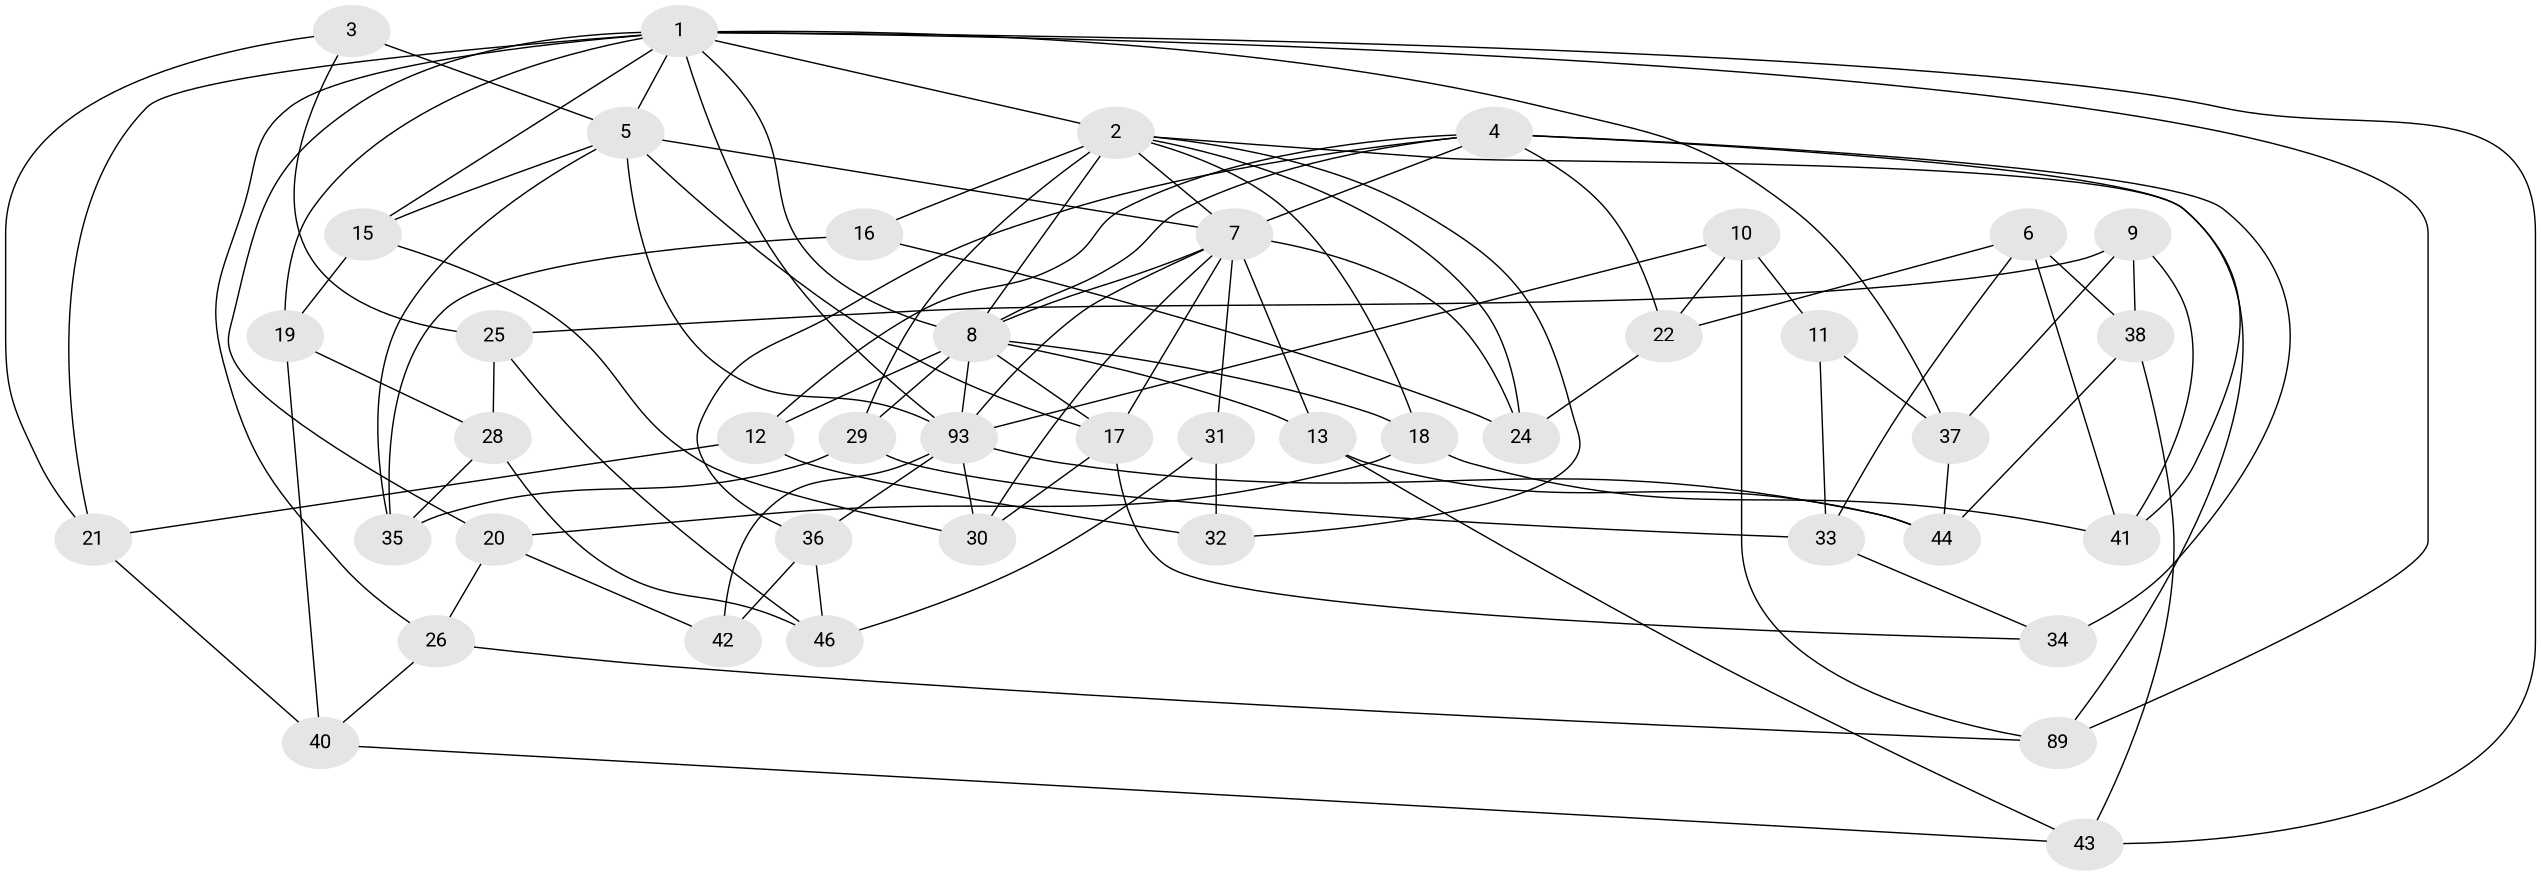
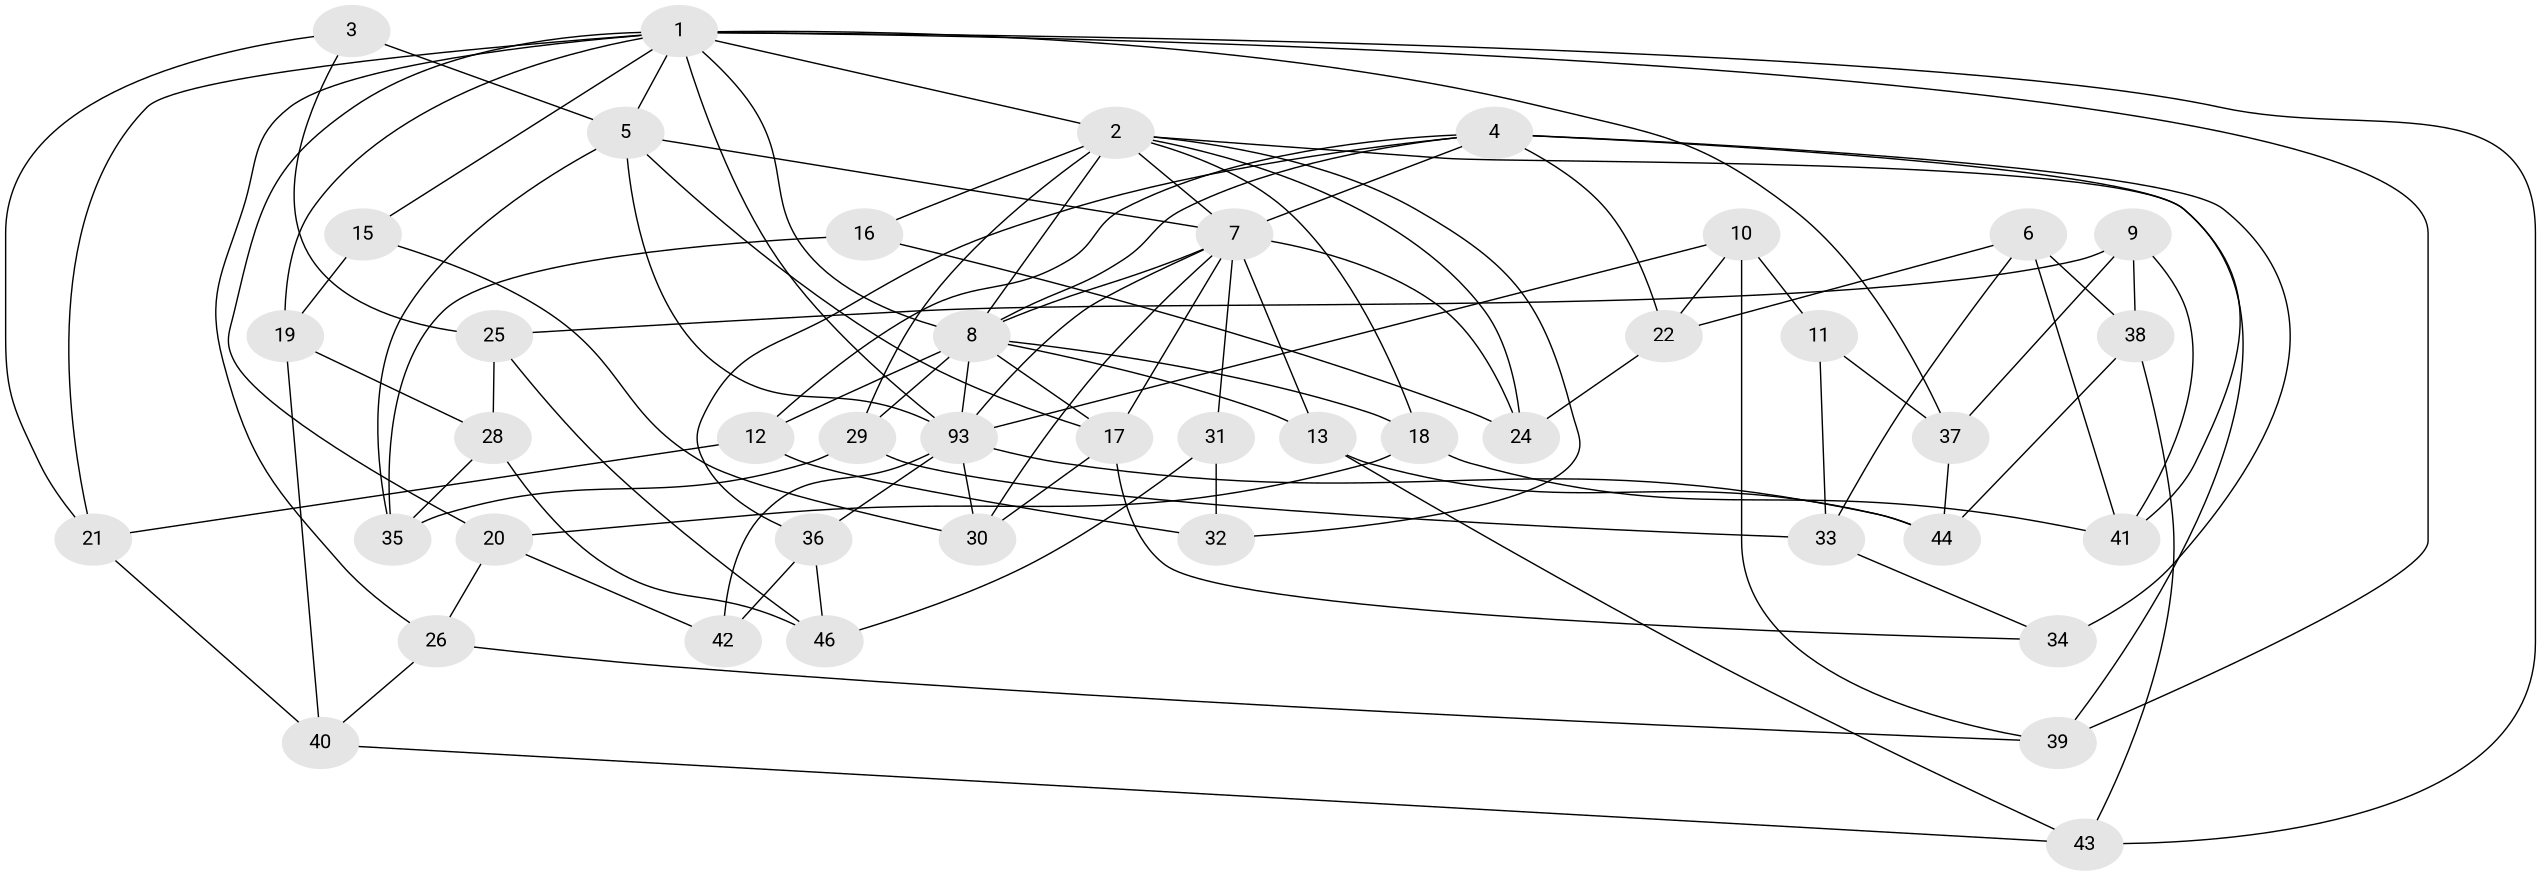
(493, 182) -> none
(2058, 743) -> (2058, 743)
